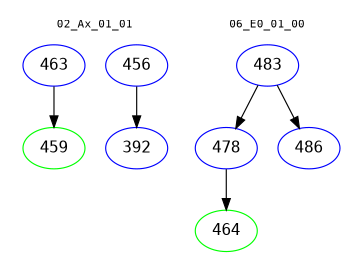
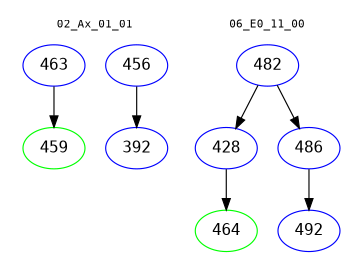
(268, 25) -> (268, 25)
(268, 65) -> (268, 65)
(226, 148) -> (226, 148)
none -> (309, 231)
